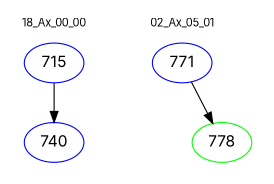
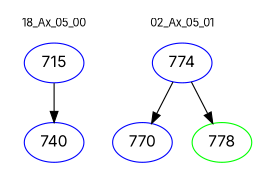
(54, 24) -> (54, 24)
(182, 63) -> (182, 63)
none -> (142, 142)
